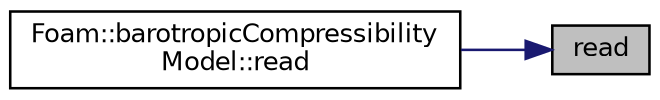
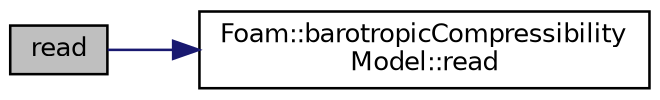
(493, 50) -> (140, 50)
